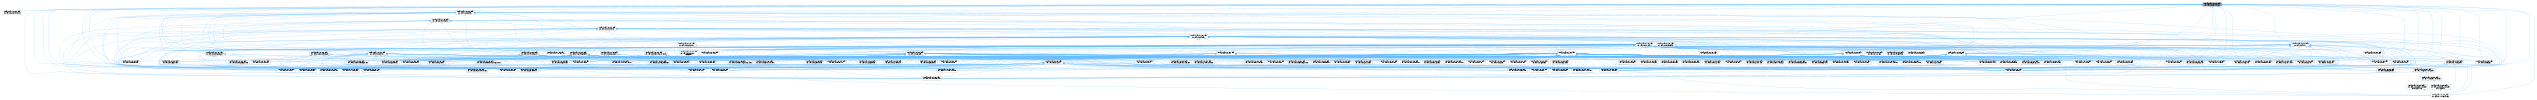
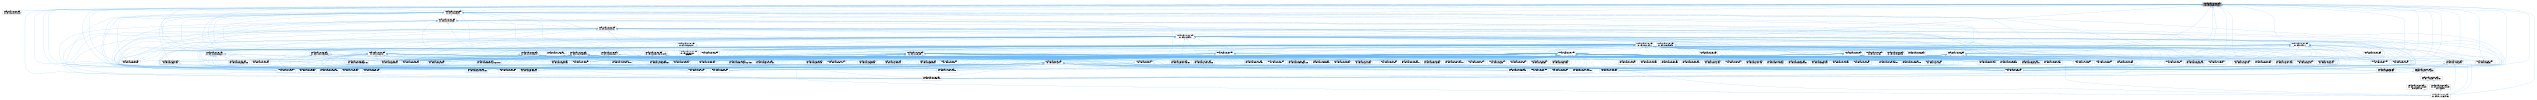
(2424, 70) -> (2424, 70)
